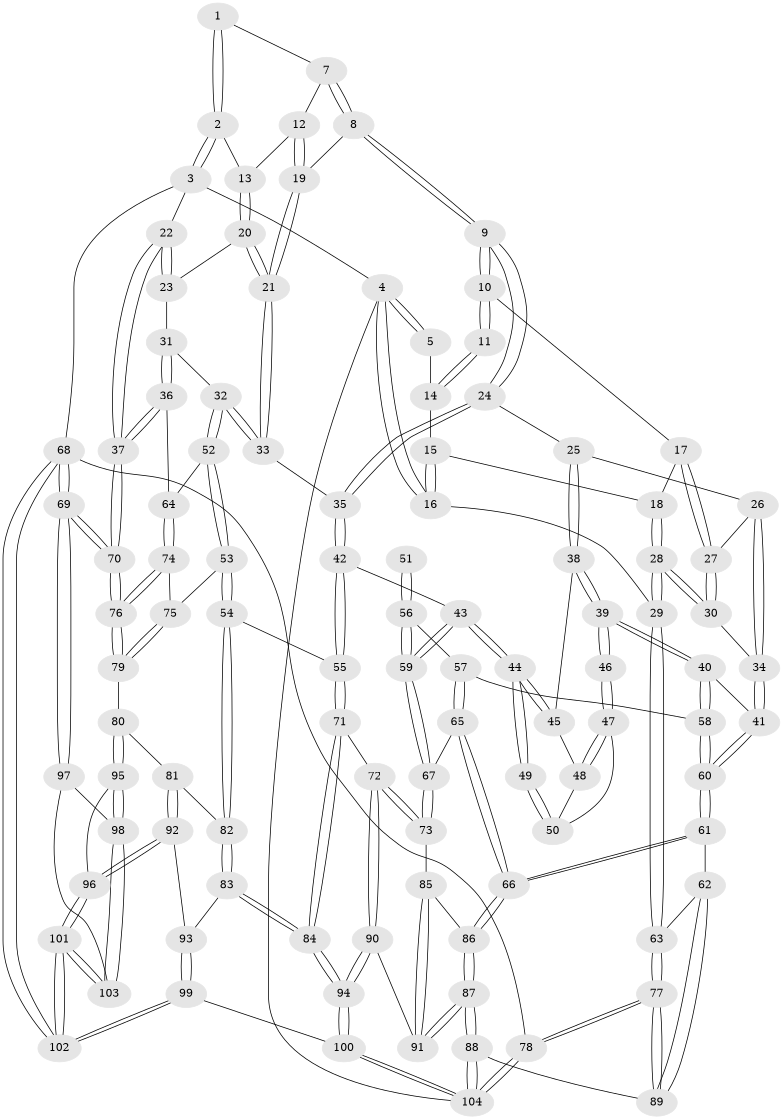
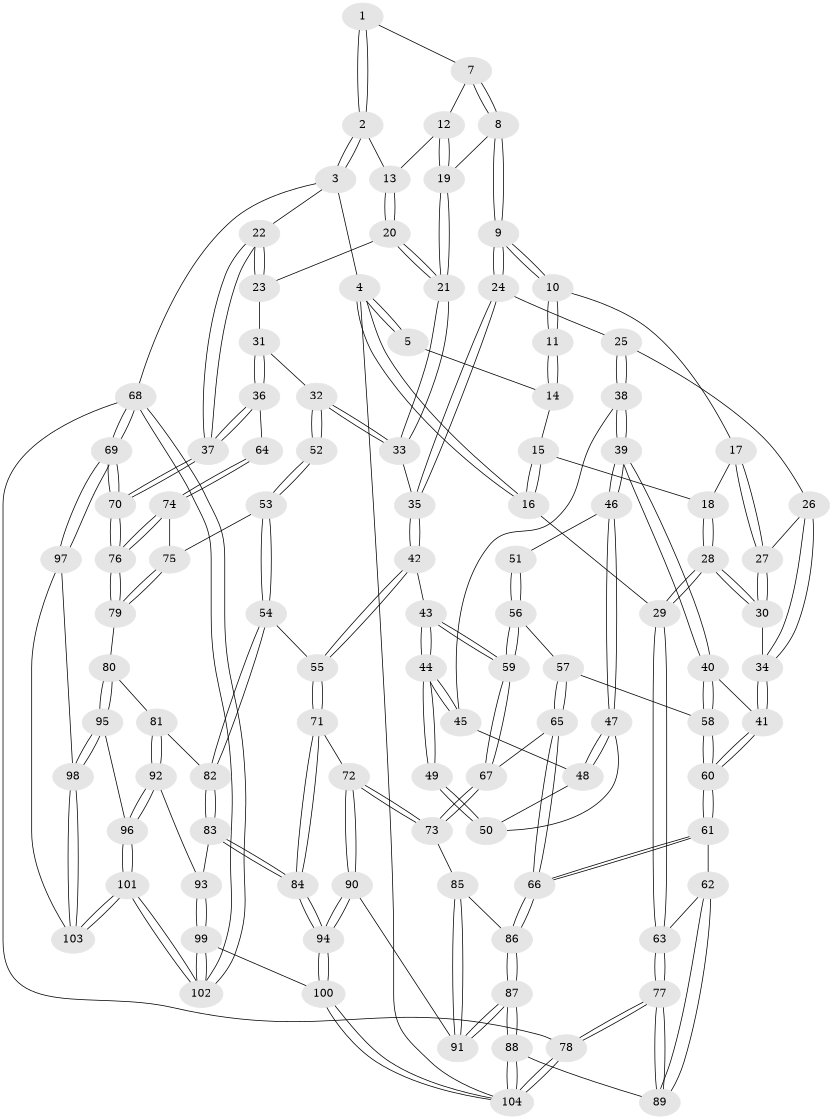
(189, 478) -> none
none -> (567, 531)
